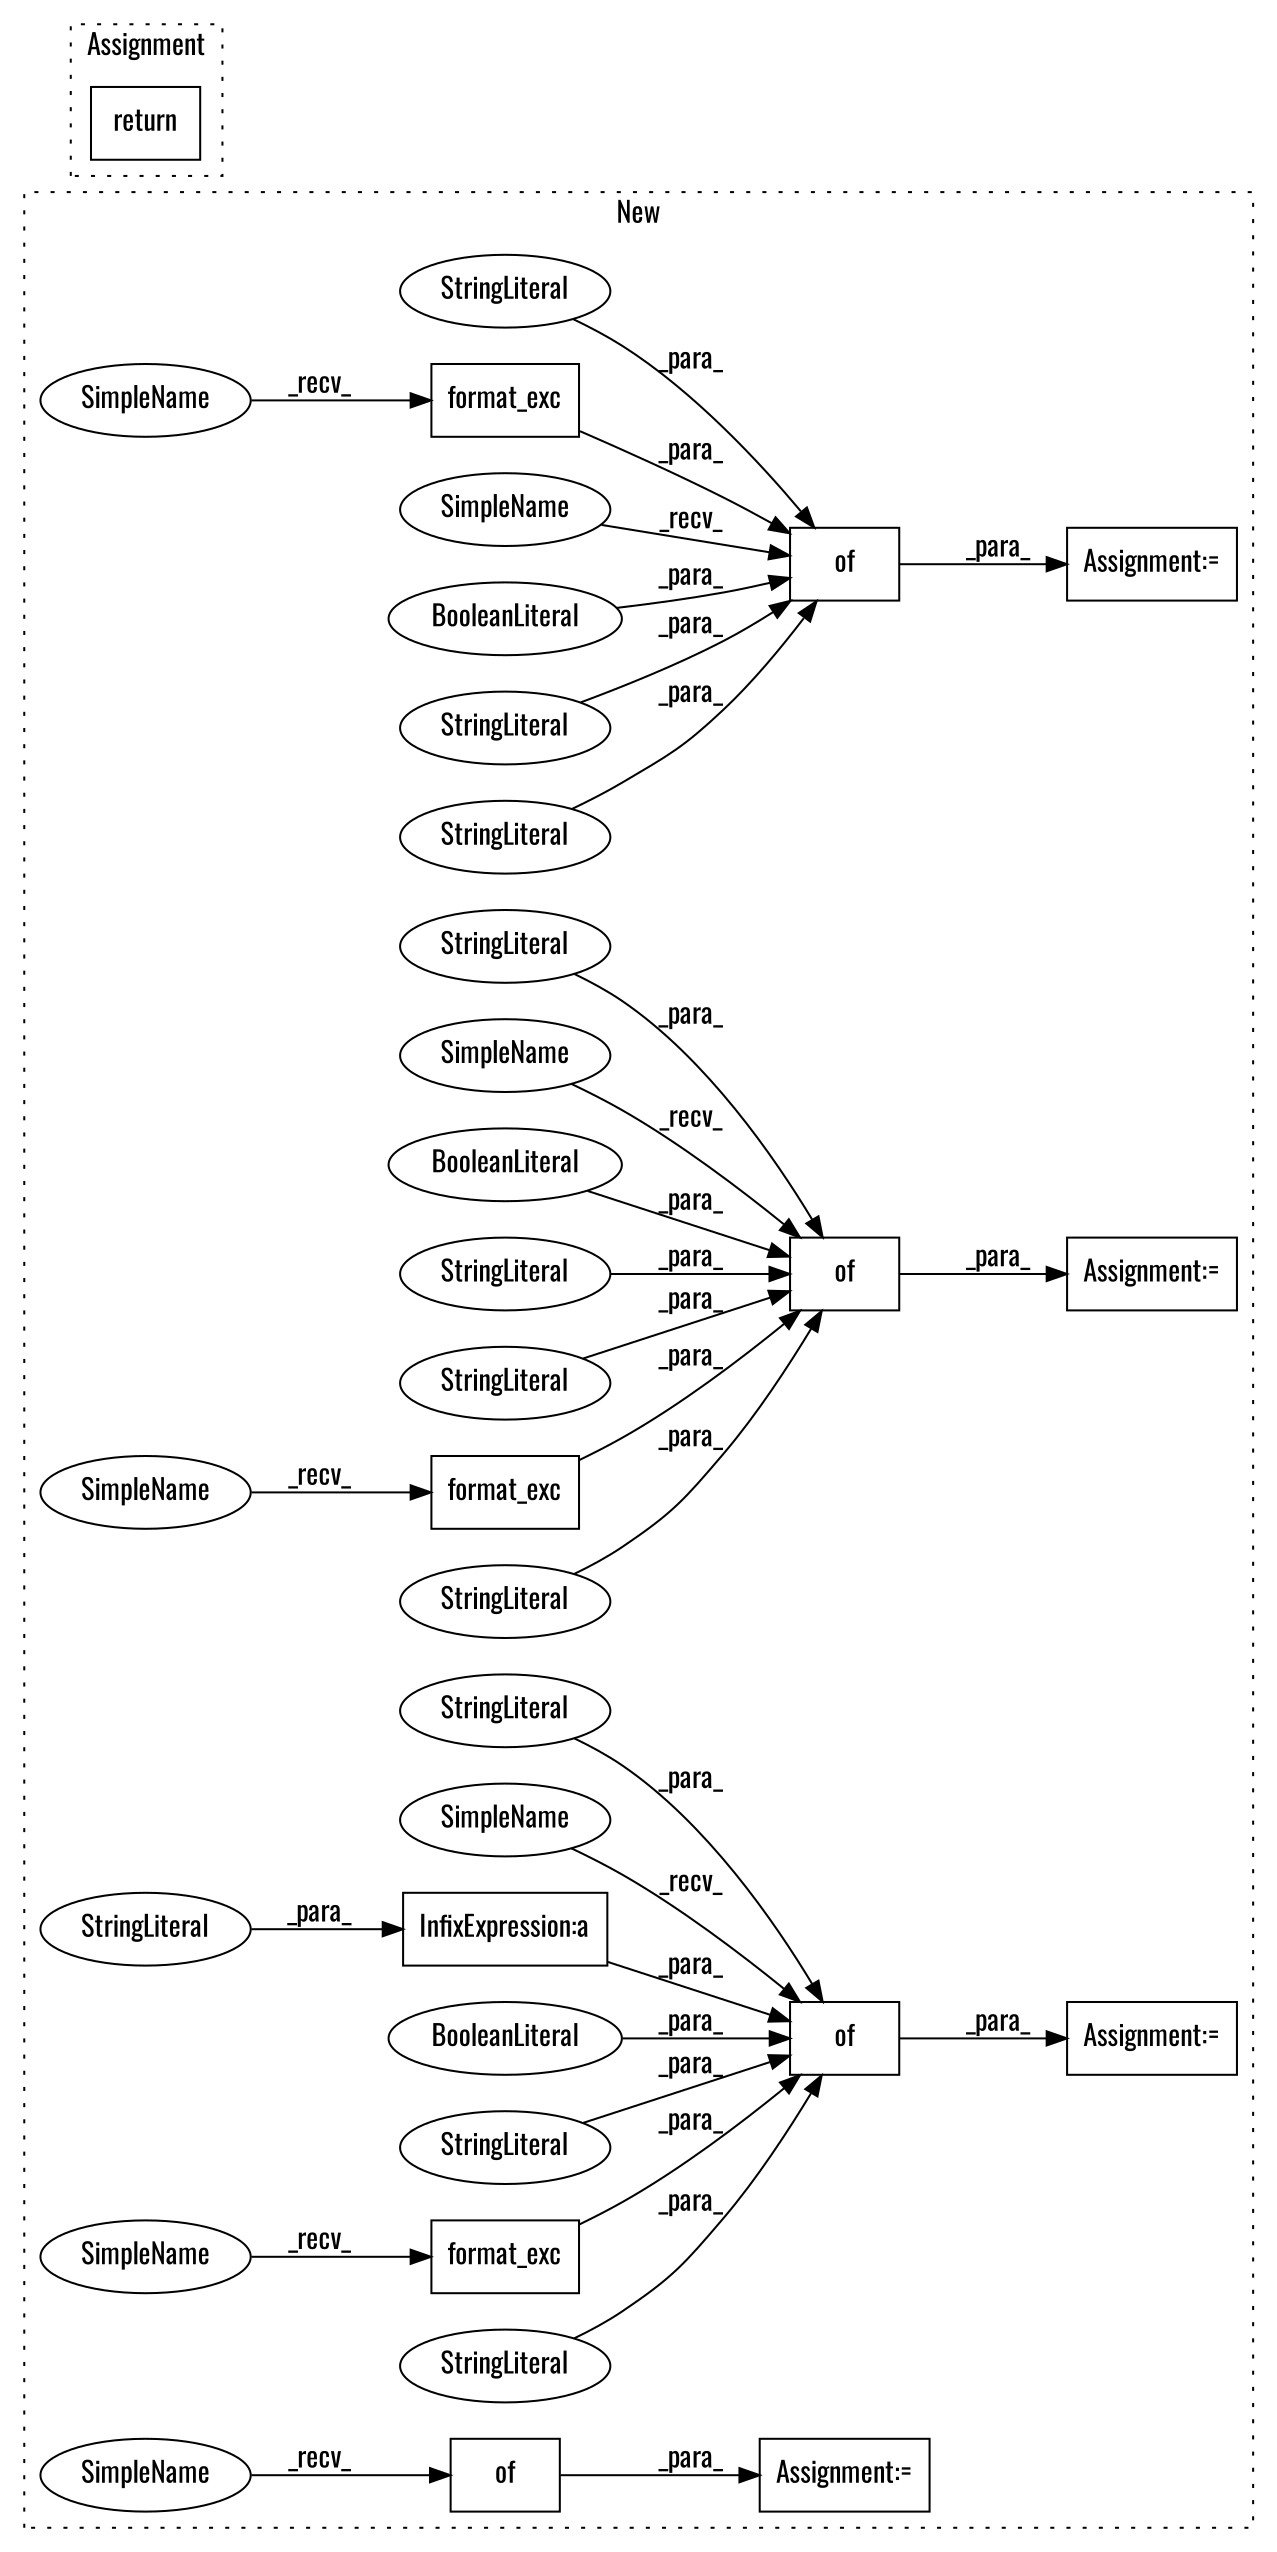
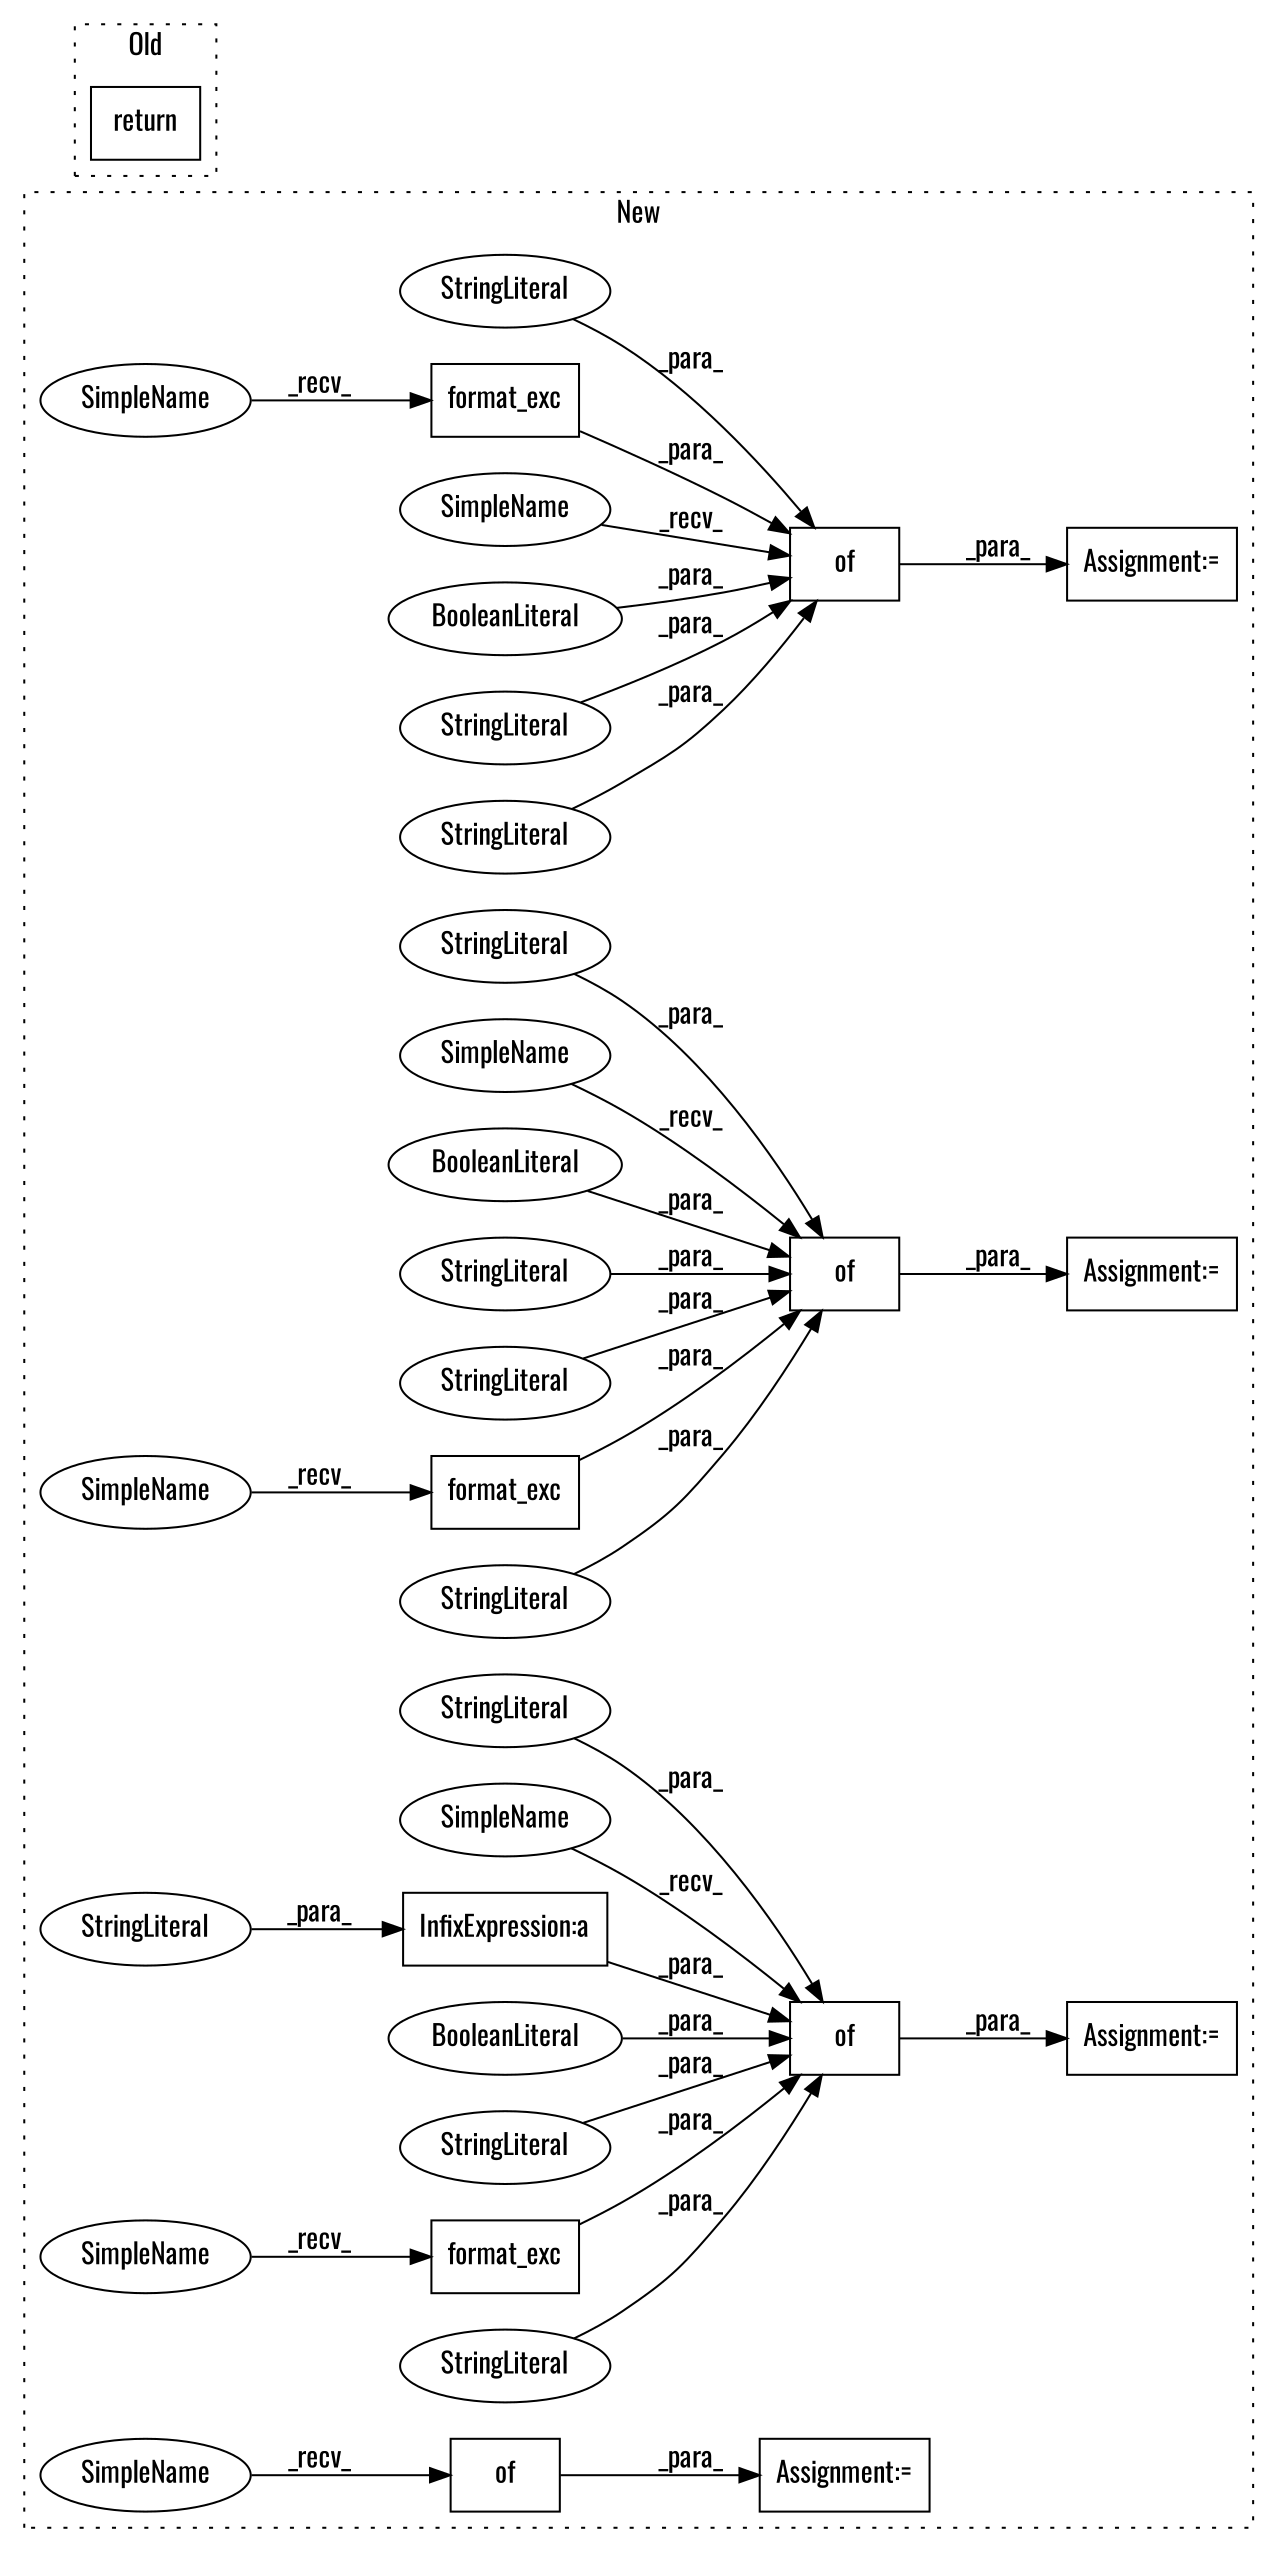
(147, 48) -> (146, 48)
